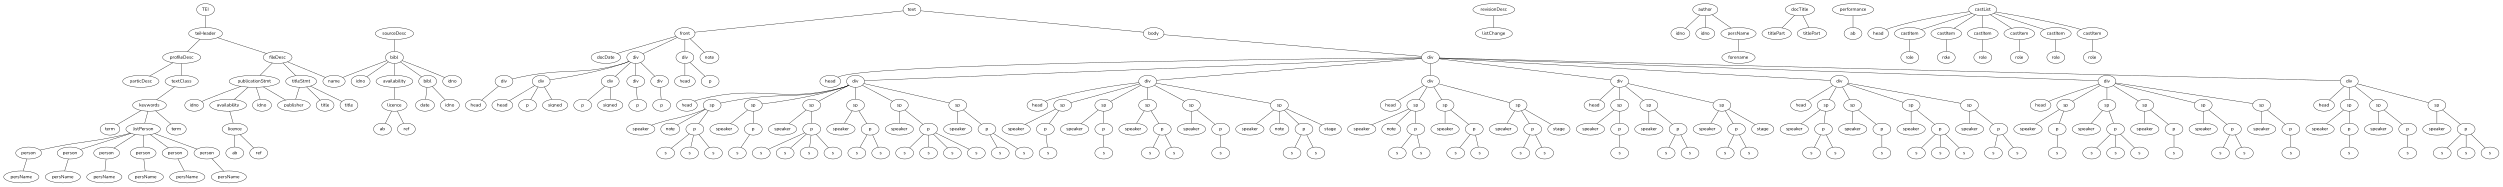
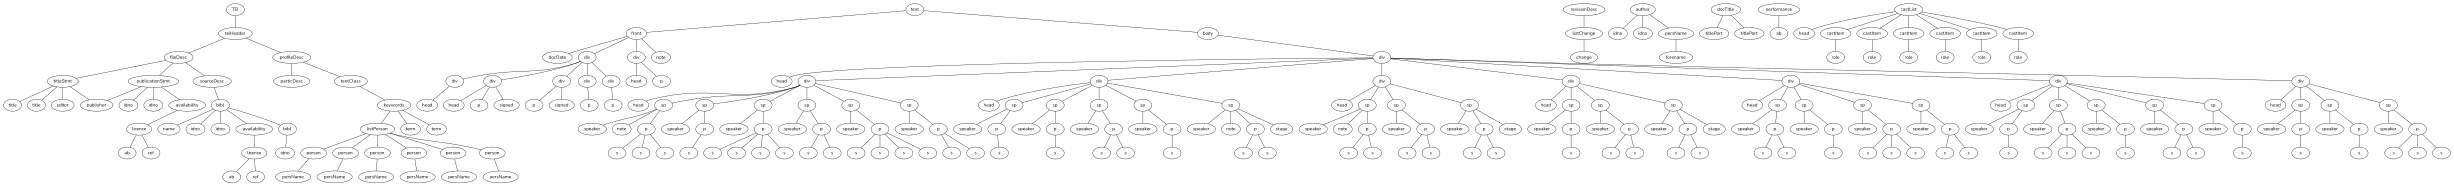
none -> (1584, 57)
(307, 70) -> (195, 69)
none -> (63, 105)
(425, 105) -> none
